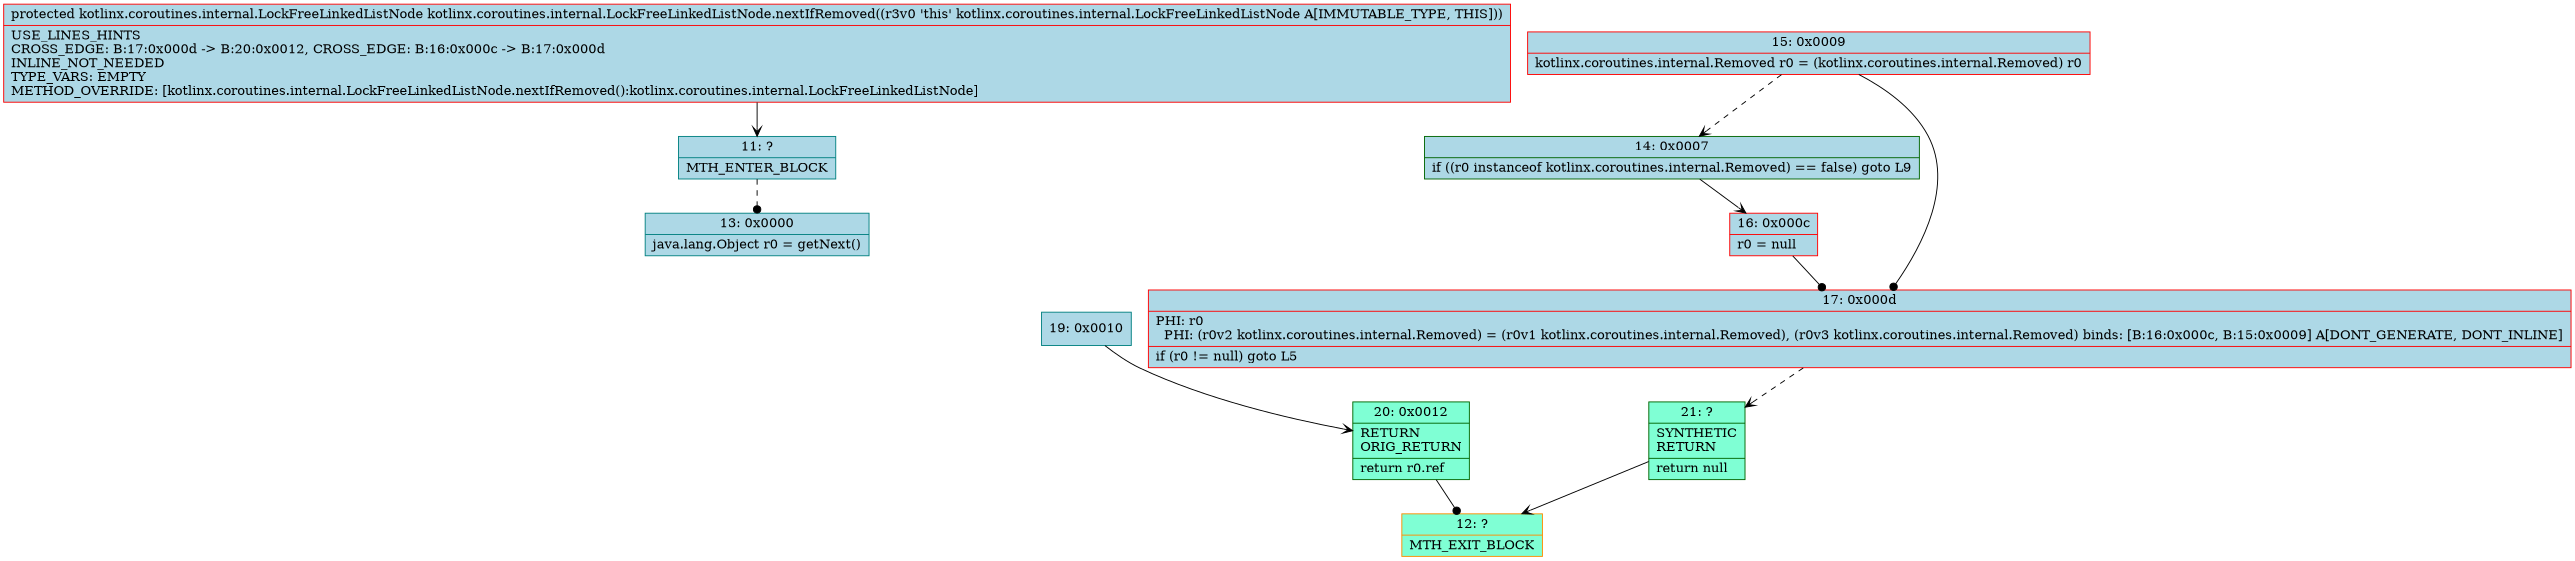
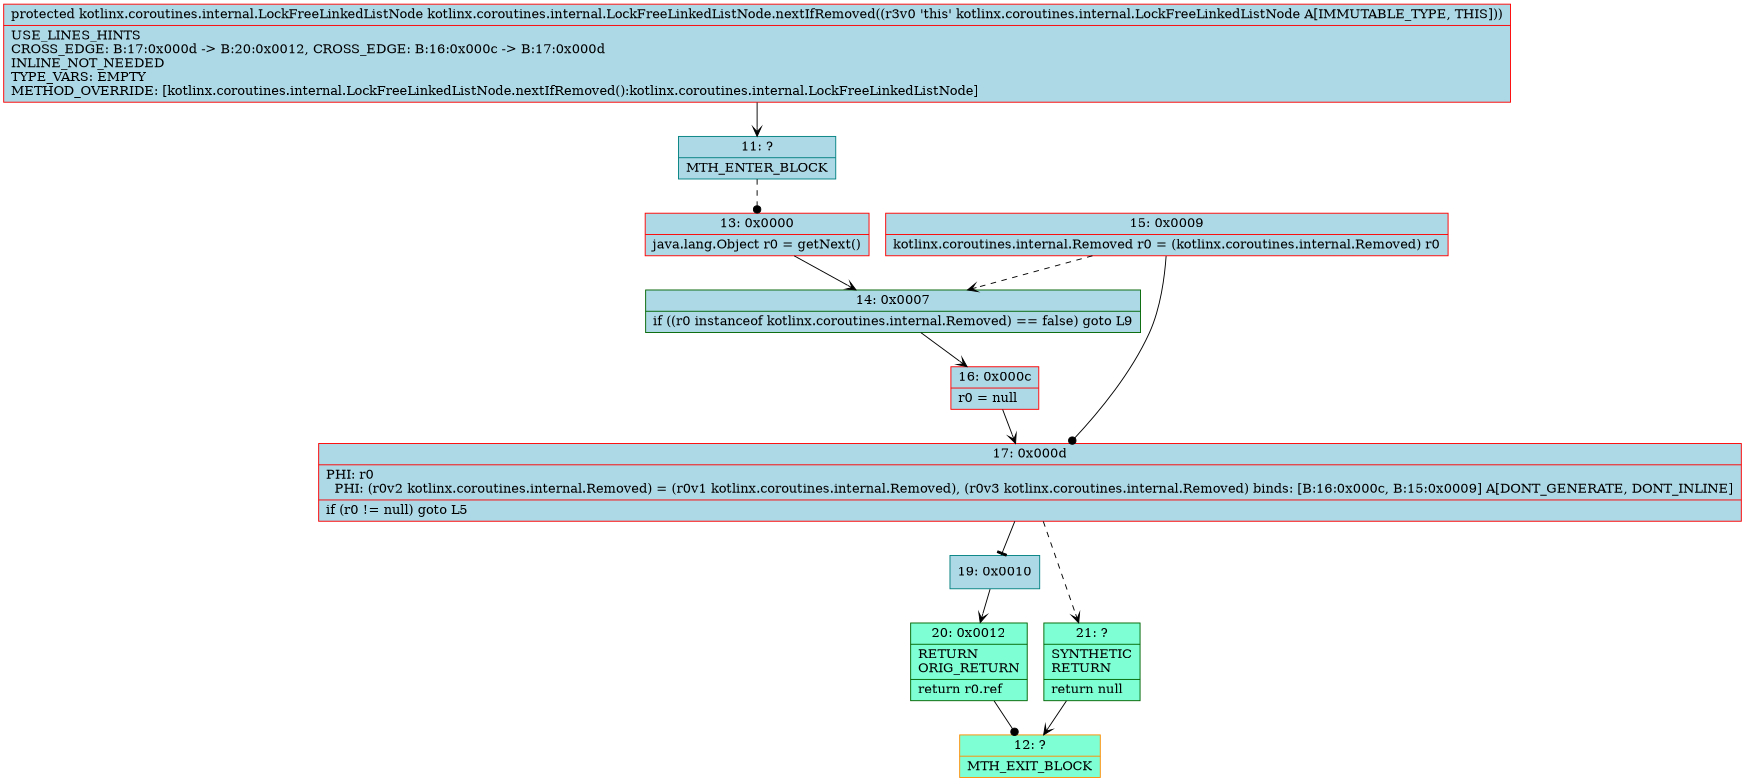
(757, 234) -> (757, 234)
(1806, 270) -> (1007, 422)
none -> (821, 271)
none -> (1009, 536)
